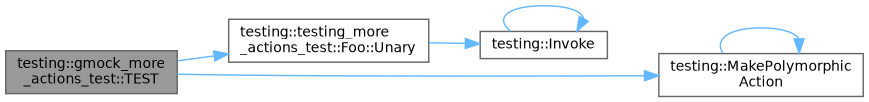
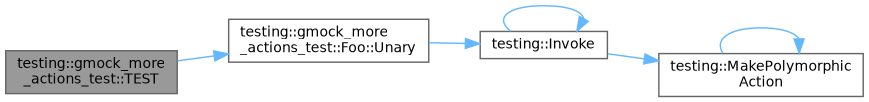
(329, 41) -> (329, 41)
(411, 76) -> (626, 56)
